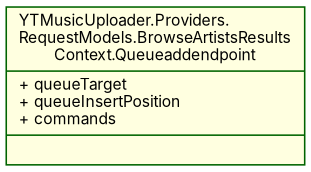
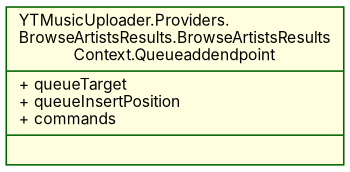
(155, 38) -> (175, 38)
